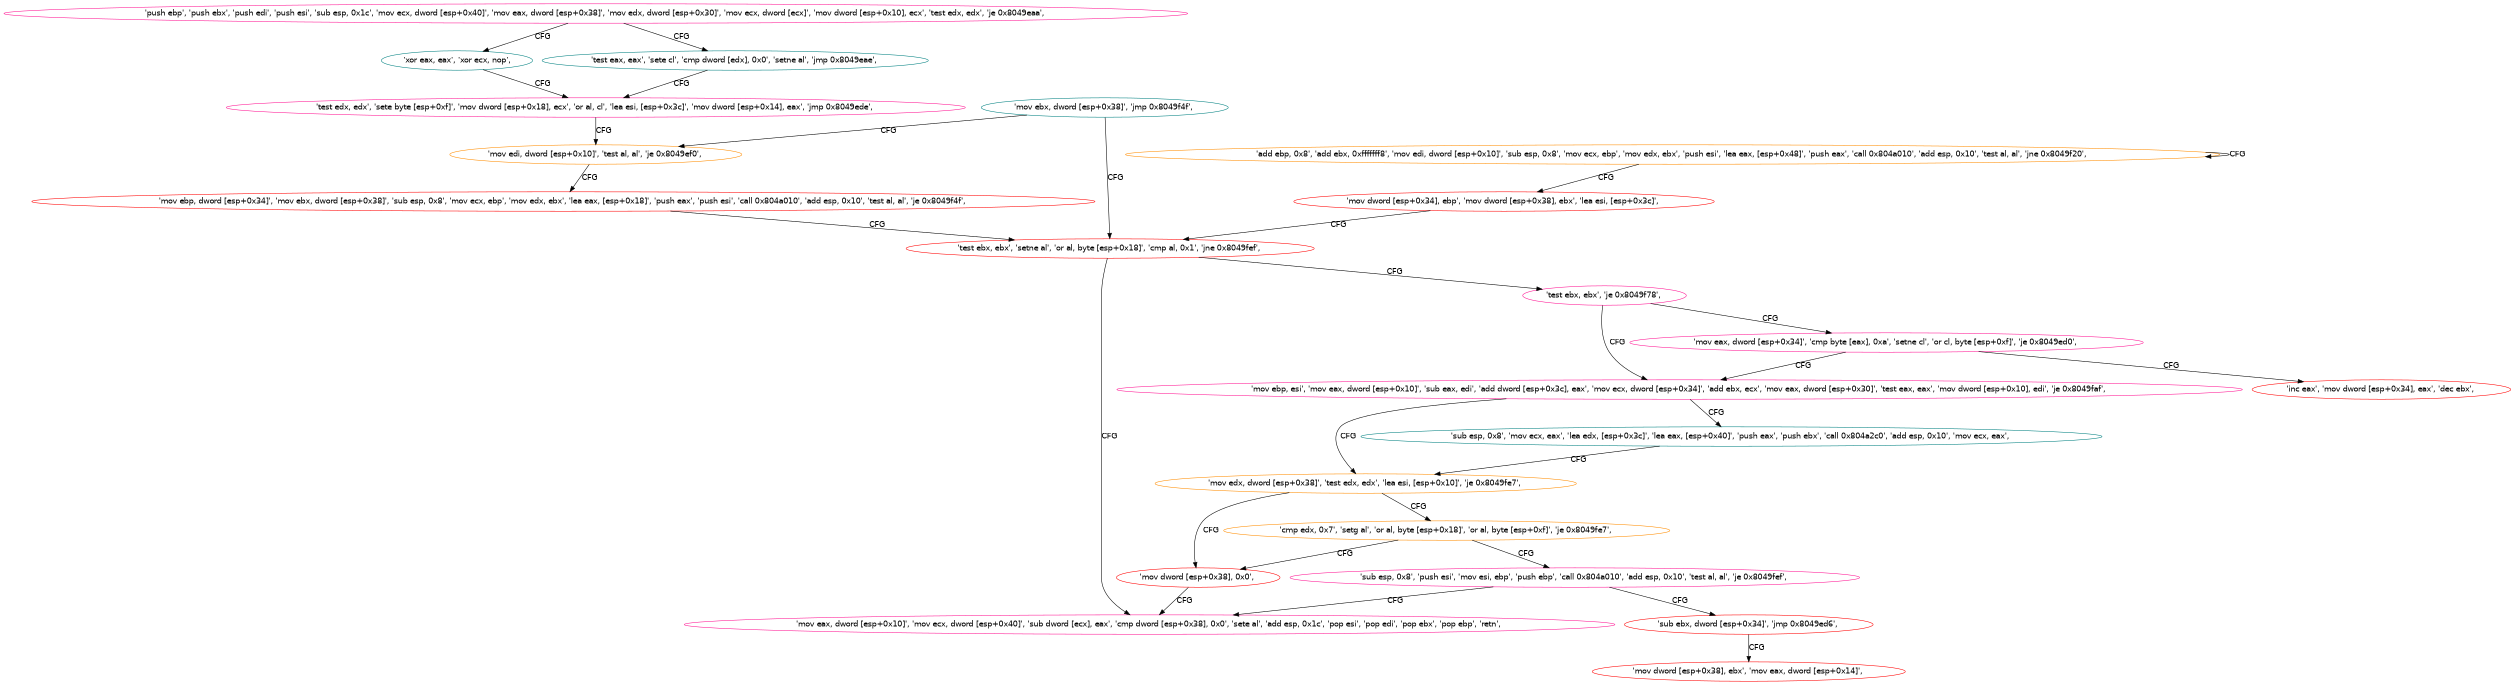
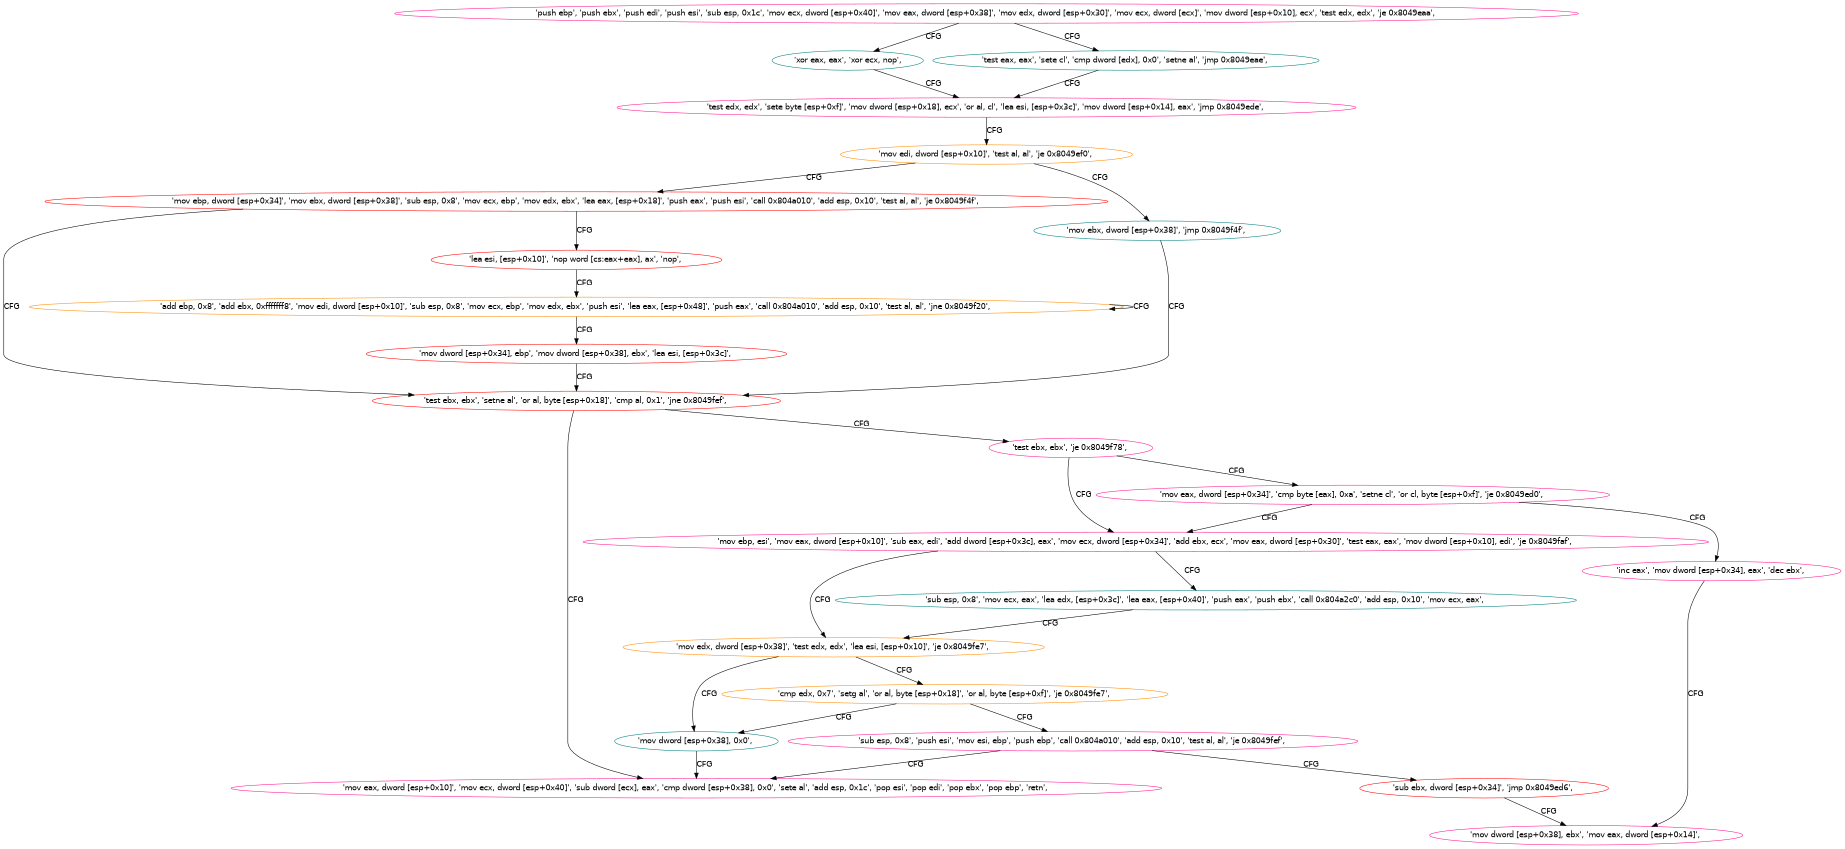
(856, 131) -> (1094, 183)
none -> (576, 260)
(2381, 390) -> (1712, 571)
(1198, 578) -> (696, 741)
(1749, 672) -> (1586, 835)
none -> (1688, 708)
